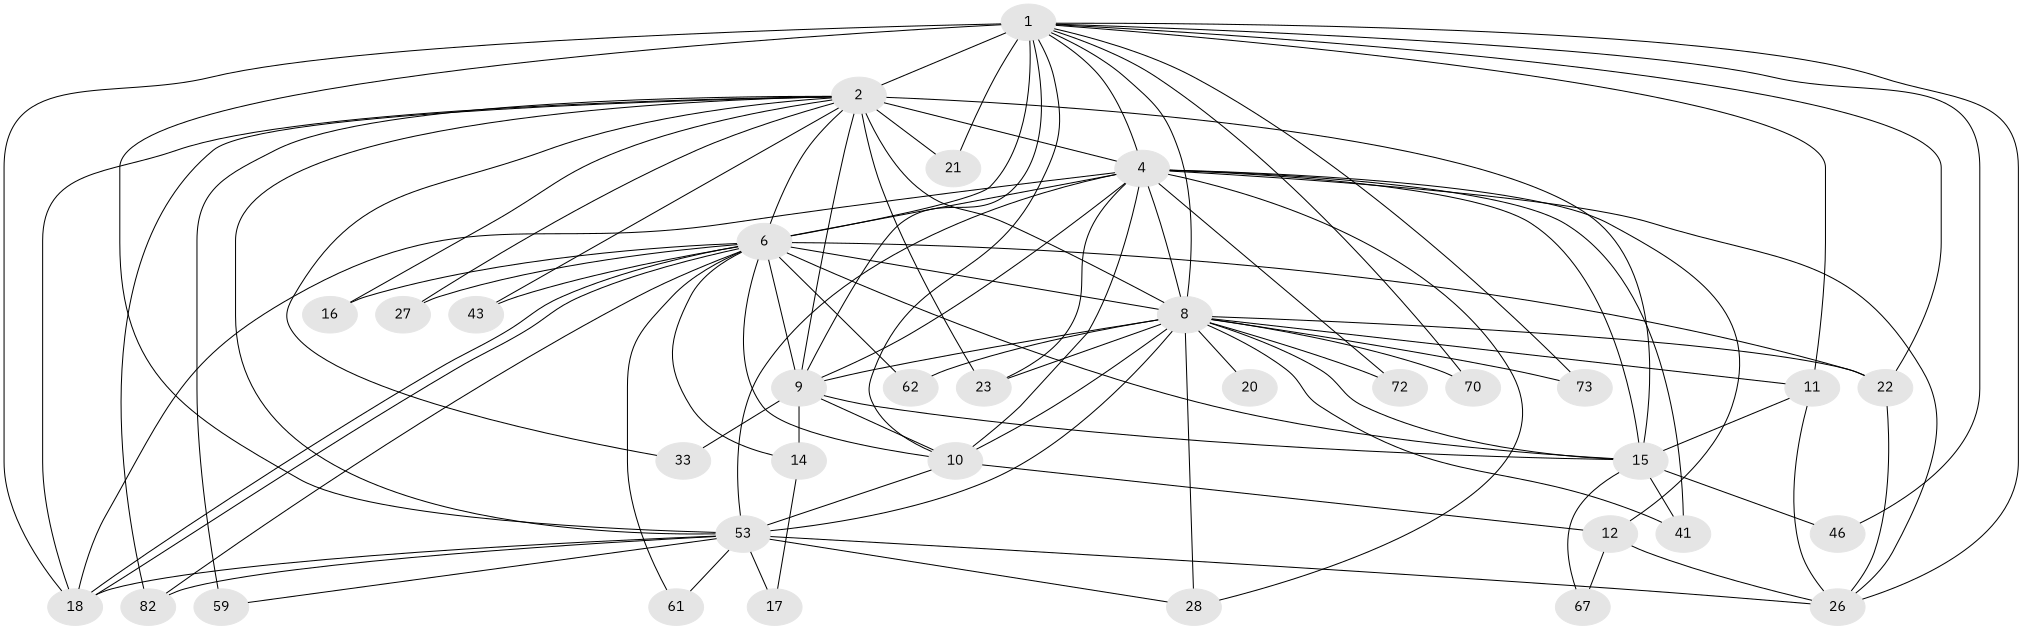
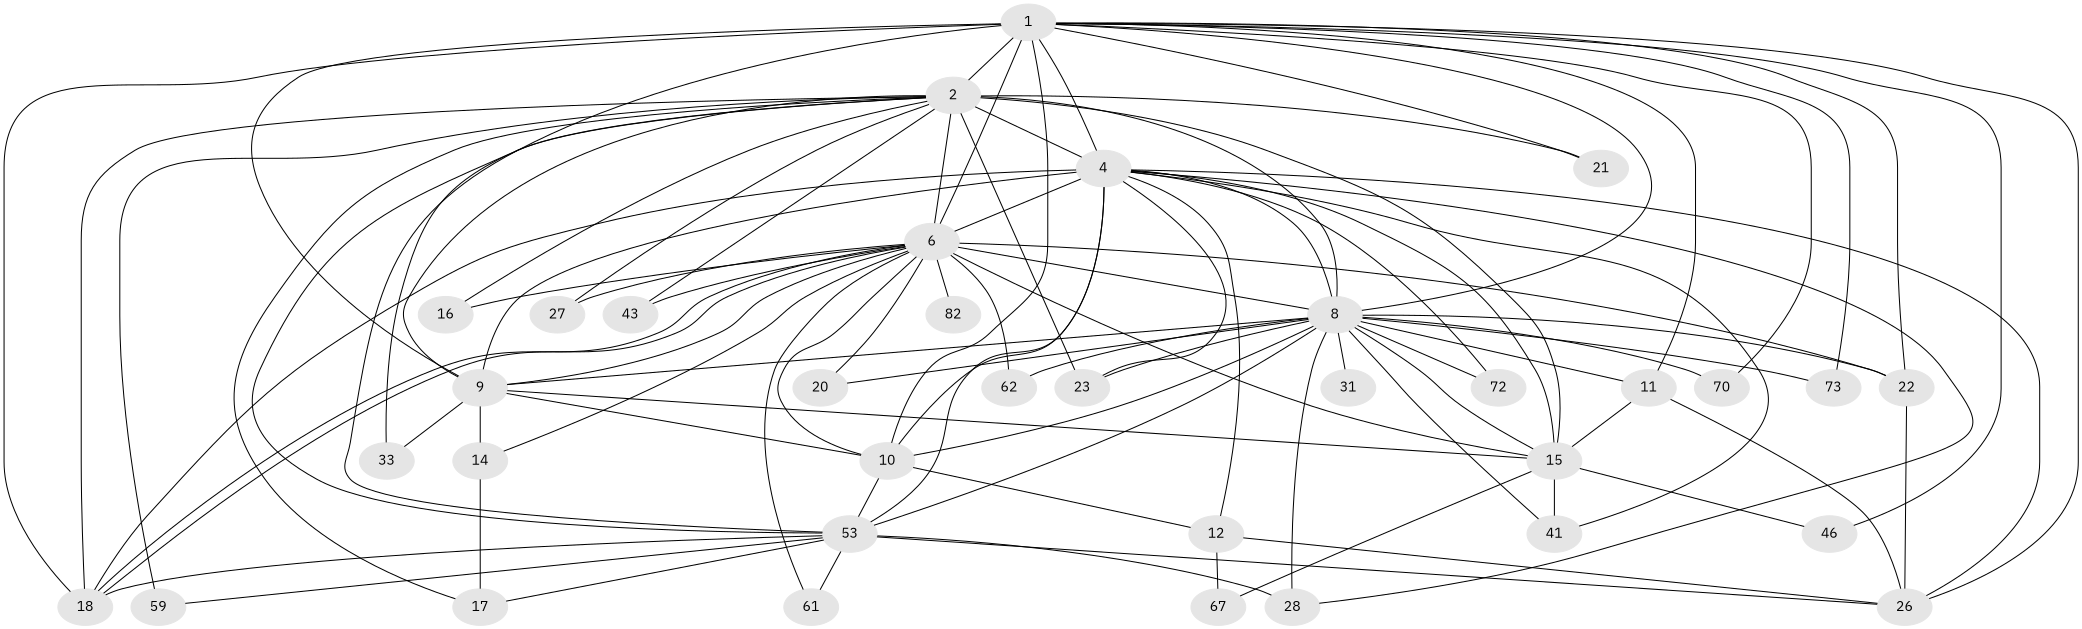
(211, 152) -> (371, 192)
none -> (884, 319)
none -> (1348, 388)
(345, 564) -> none
